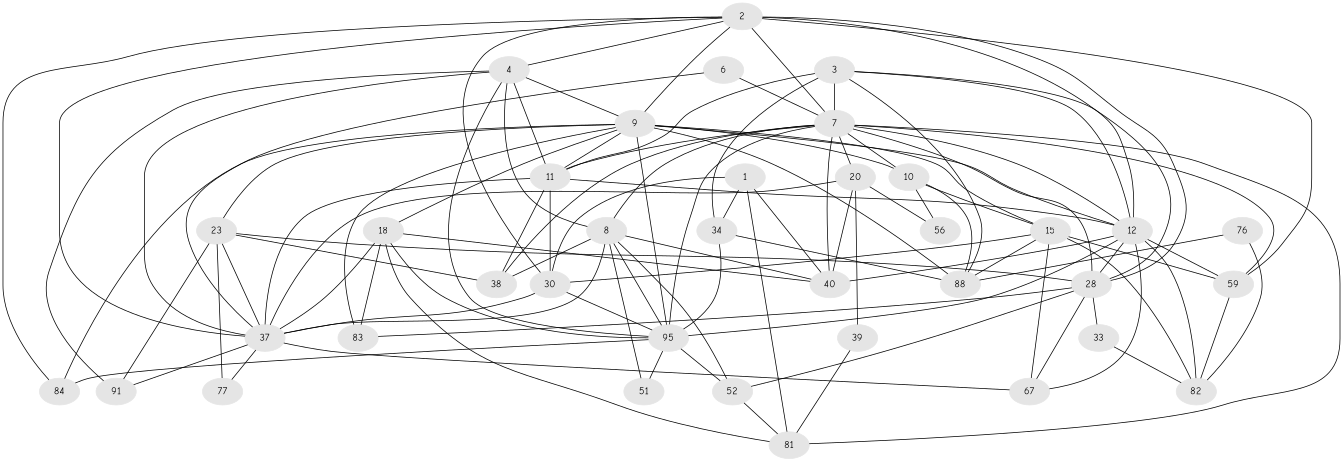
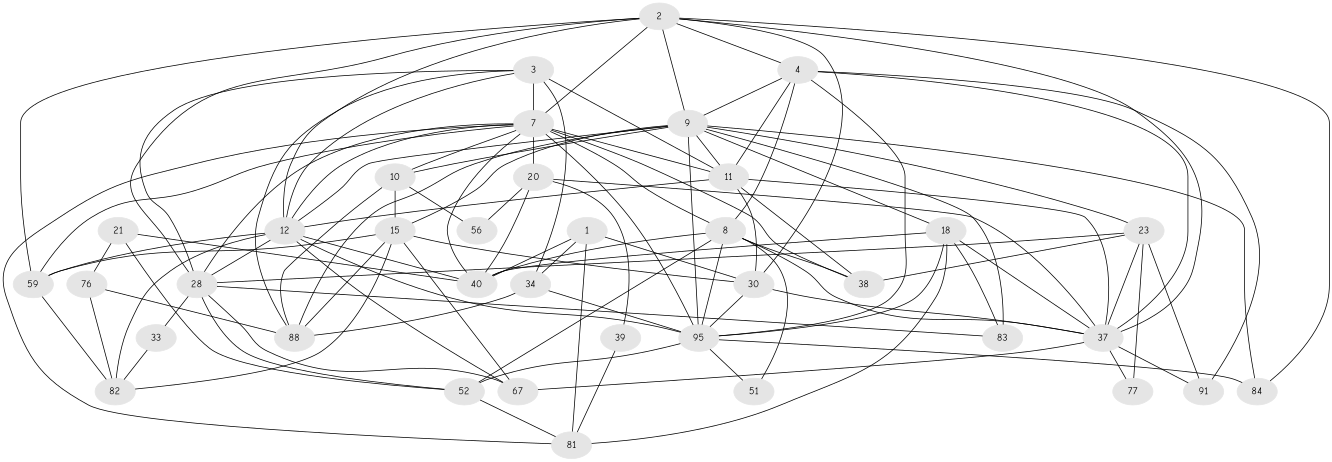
(724, 70) -> none
none -> (118, 231)
